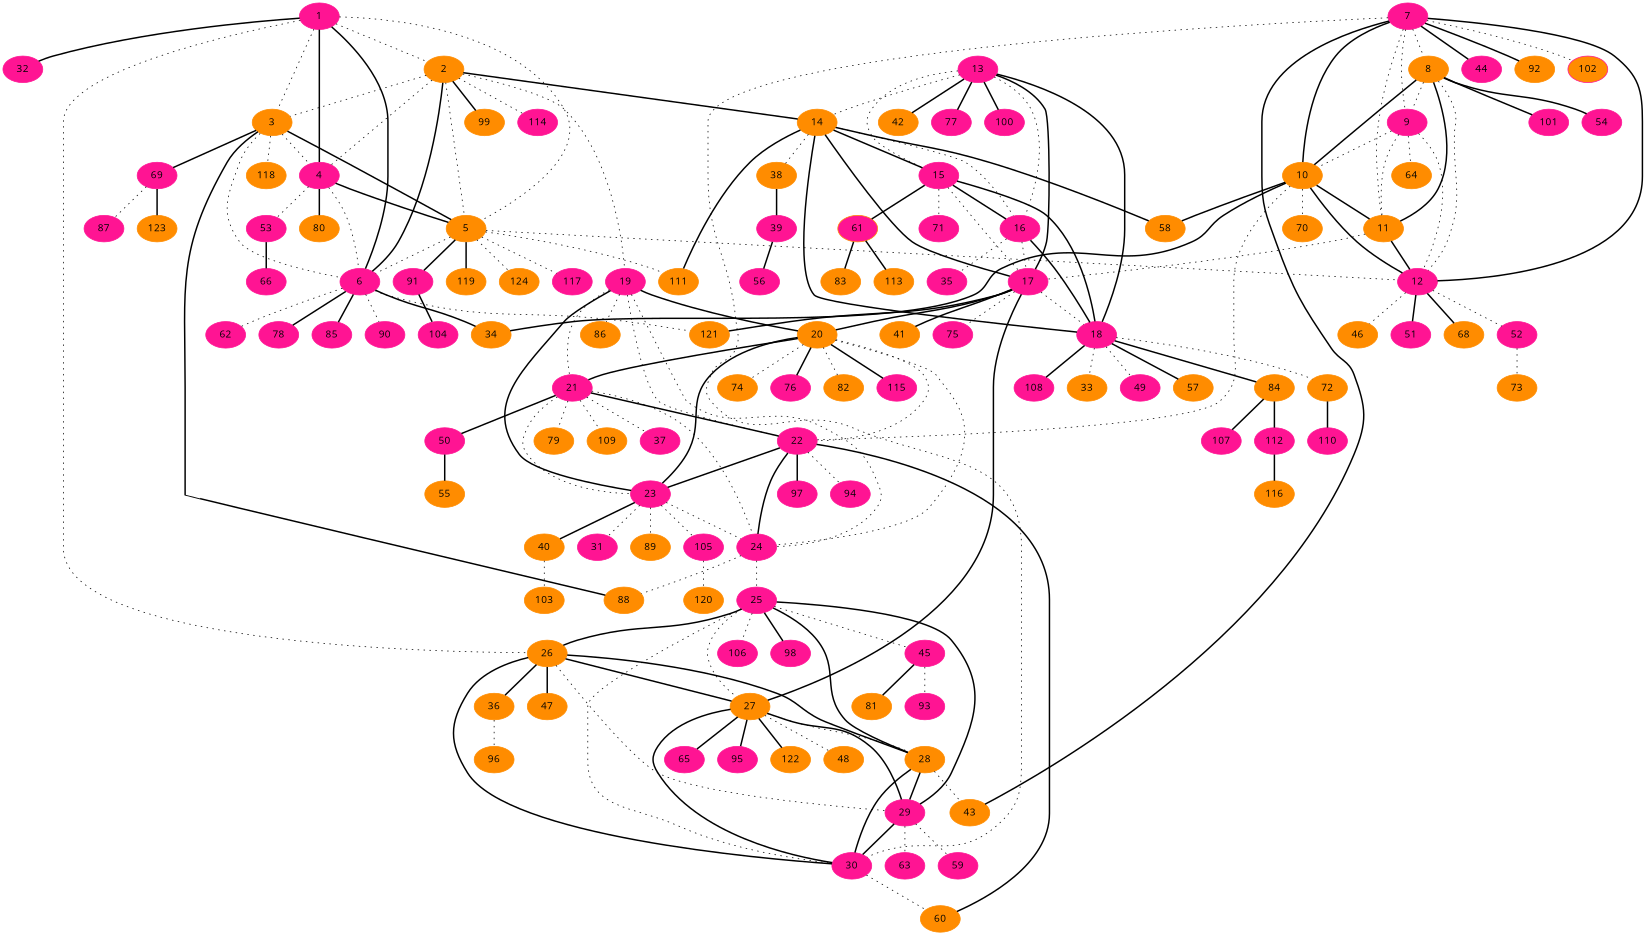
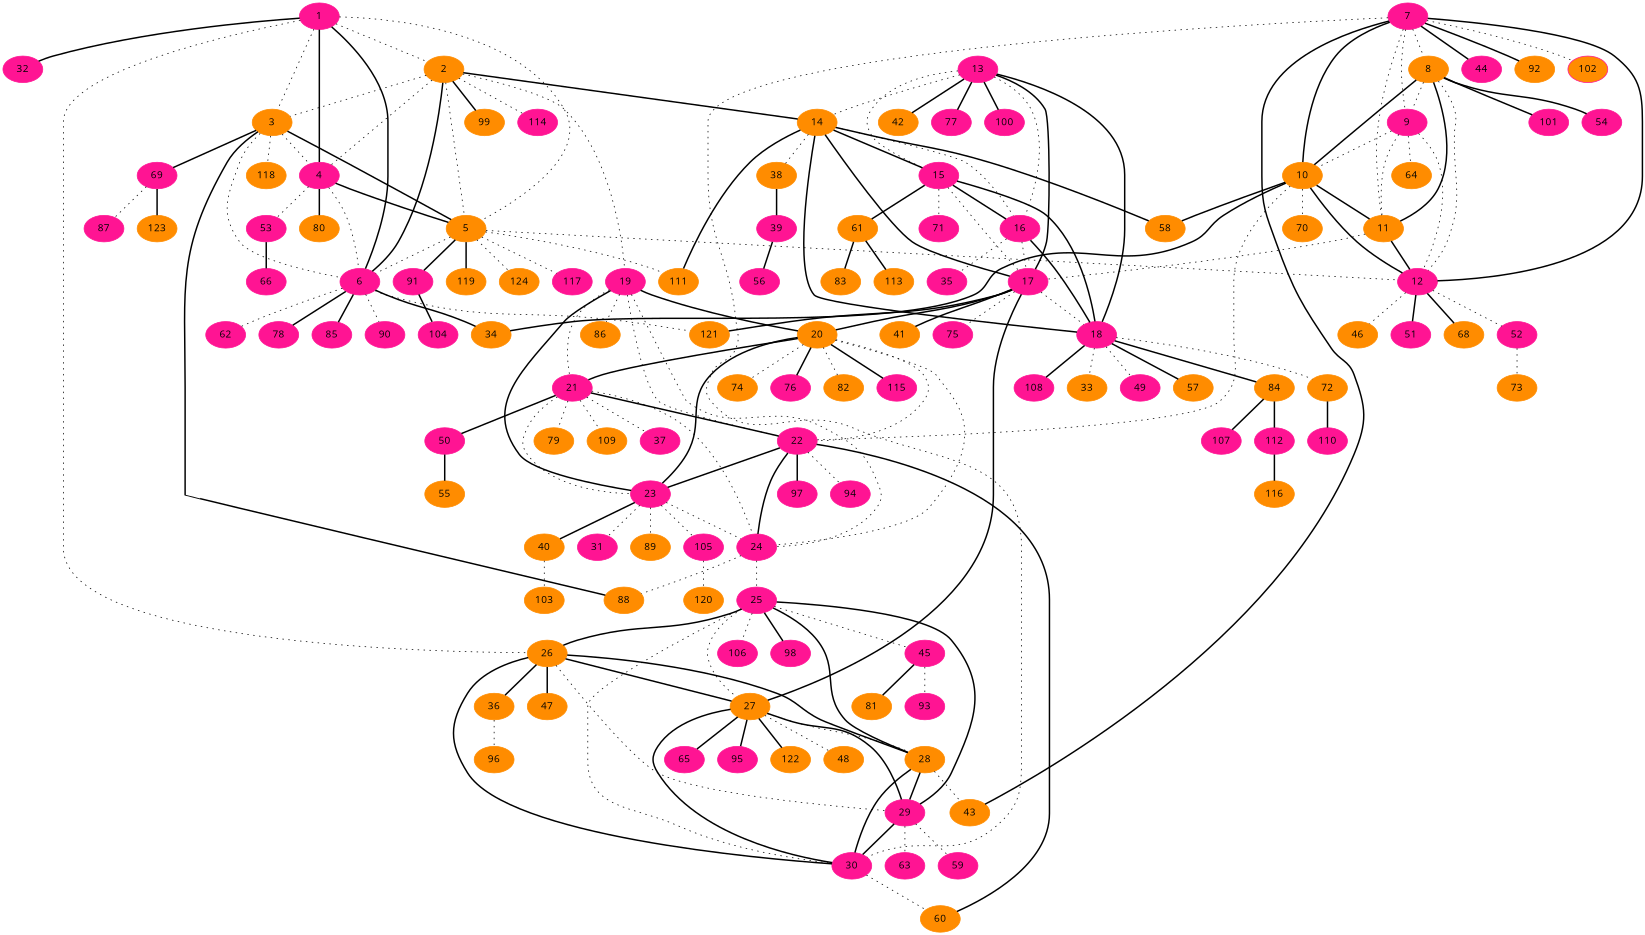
(858, 229) -> (858, 229)
